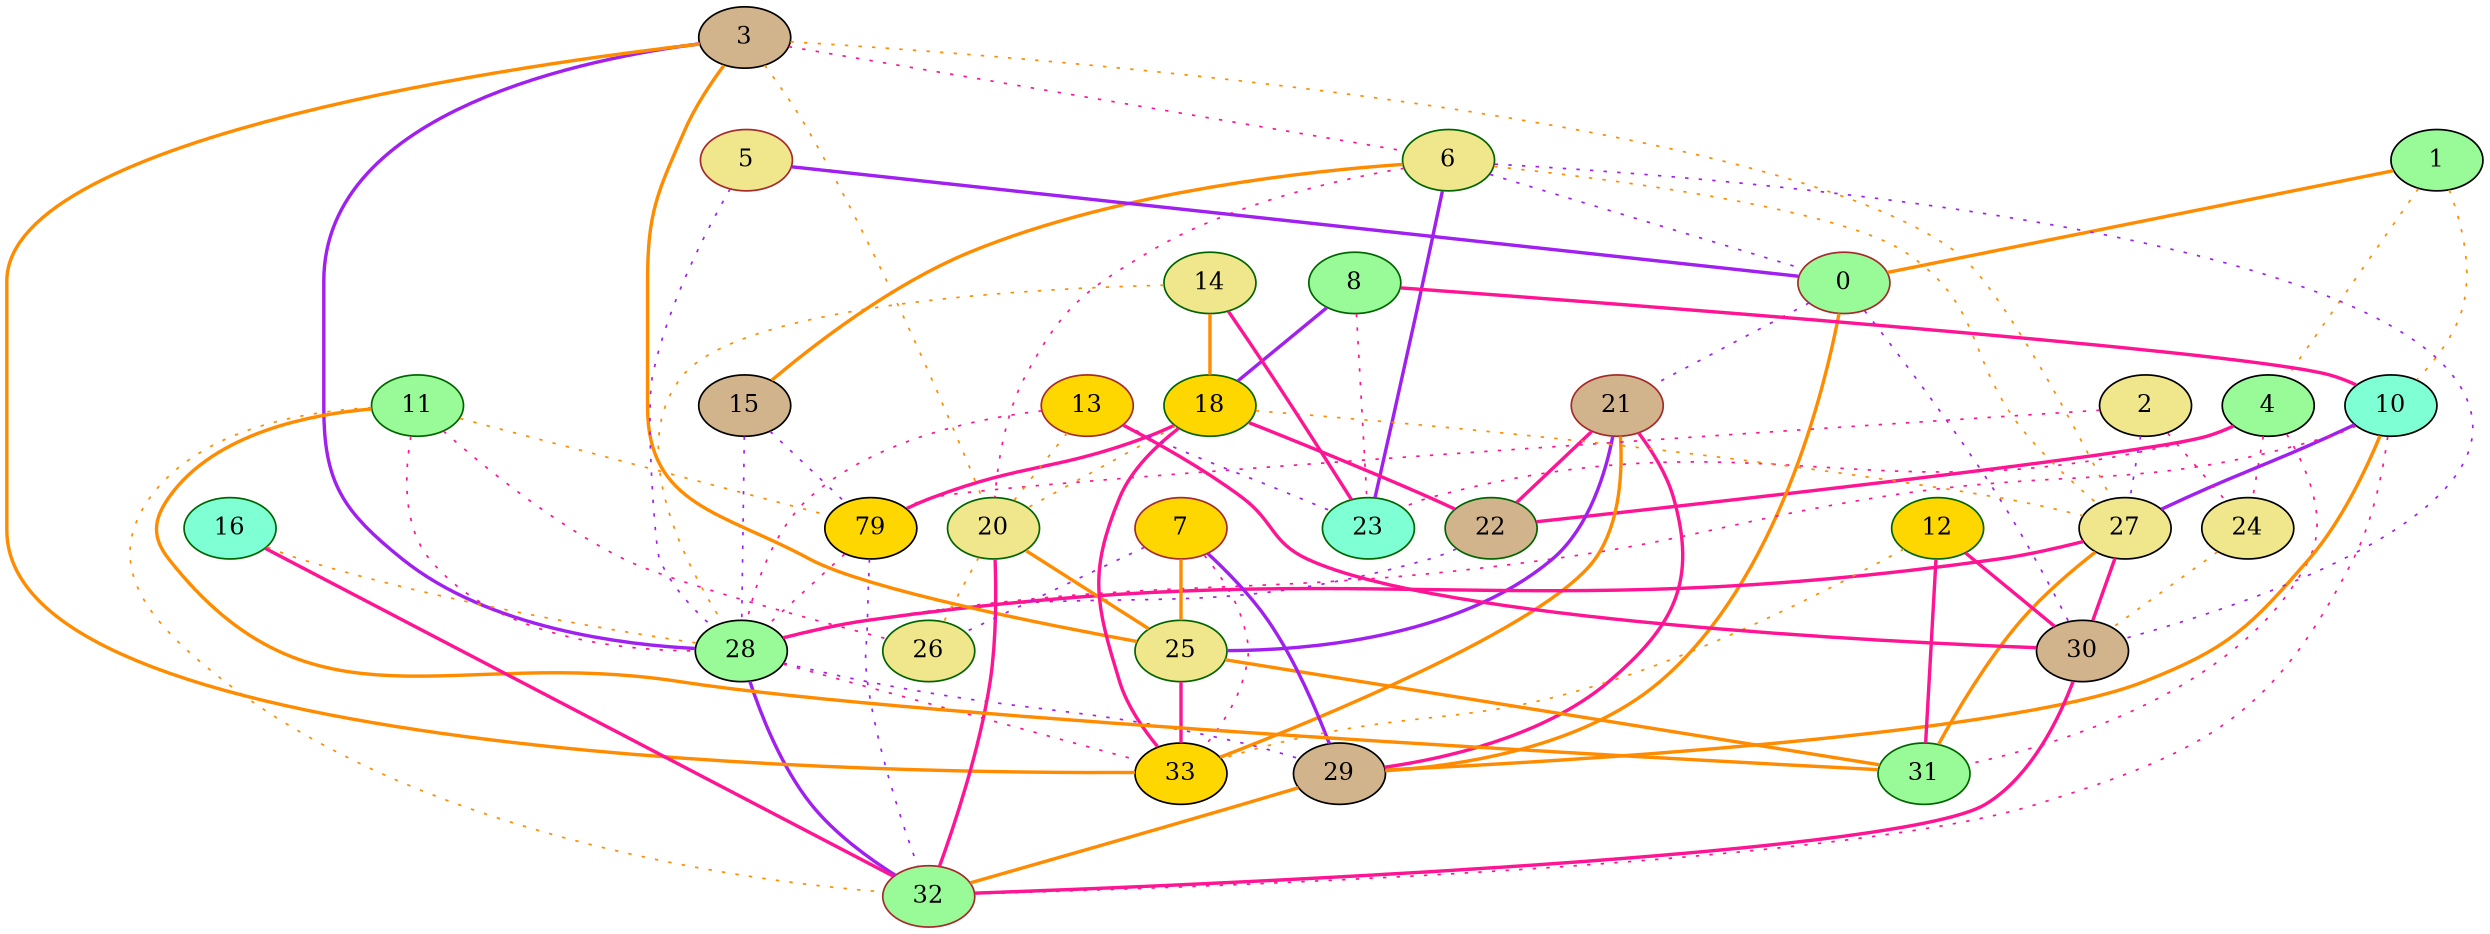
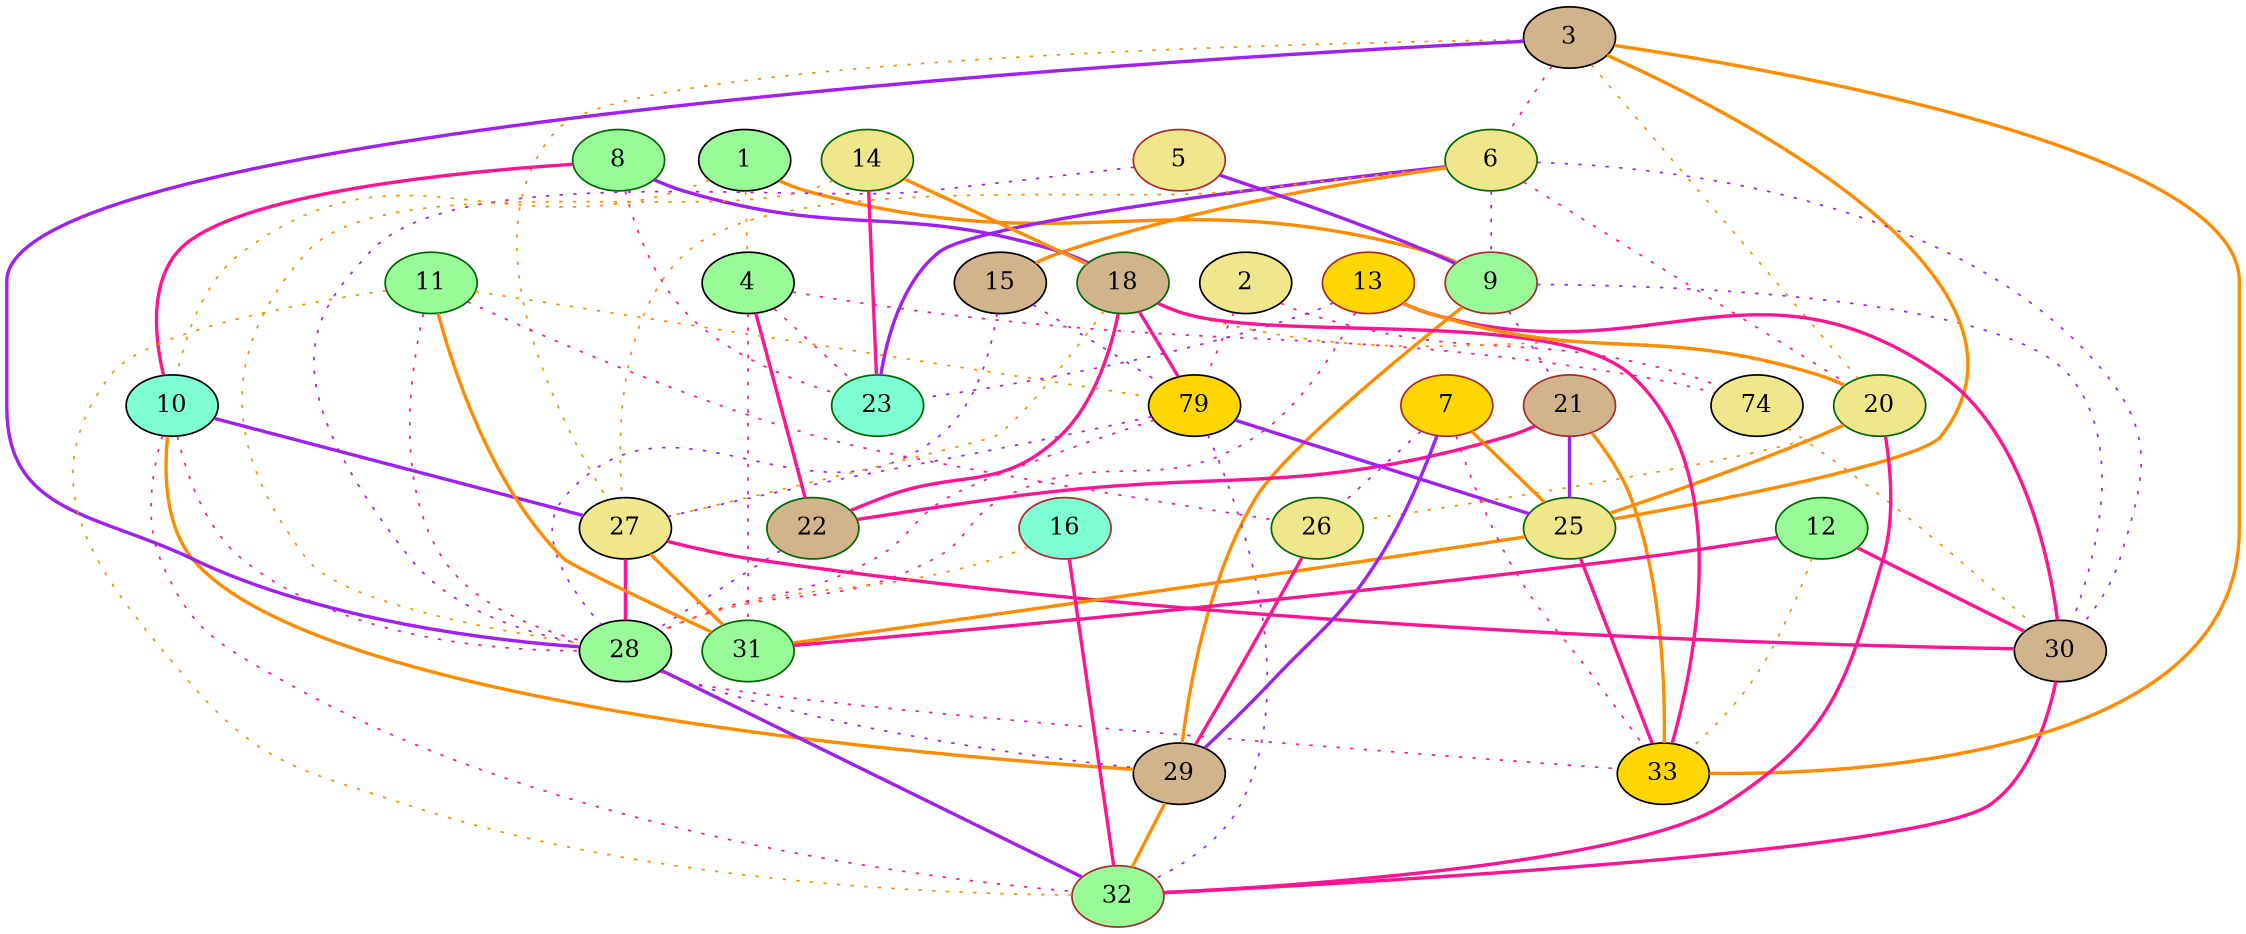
(1844, 283) -> (1491, 283)
(1210, 406) -> (1123, 283)
(1051, 453) -> (1624, 344)
(2136, 464) -> (970, 454)
none -> (1404, 474)
(230, 528) -> (1065, 528)
(1938, 528) -> (1822, 528)
(2248, 528) -> (1757, 406)
(1634, 659) -> (1249, 651)
